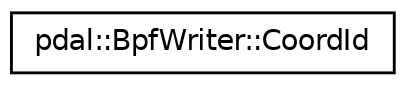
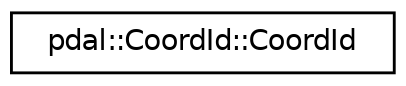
(203, 43) -> (203, 43)
